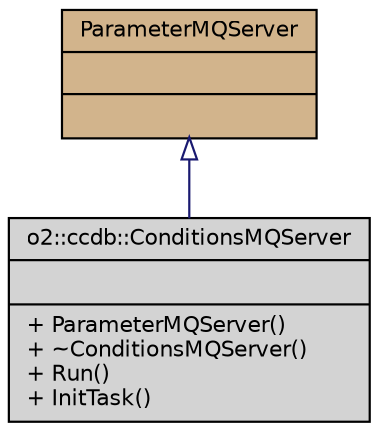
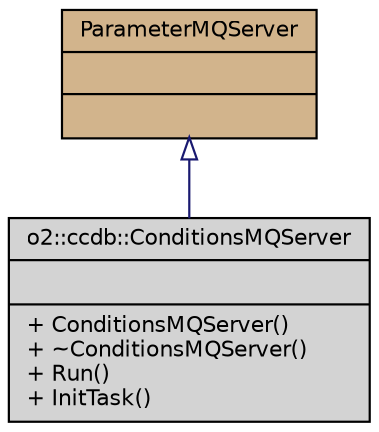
(157, 325) -> (158, 325)
